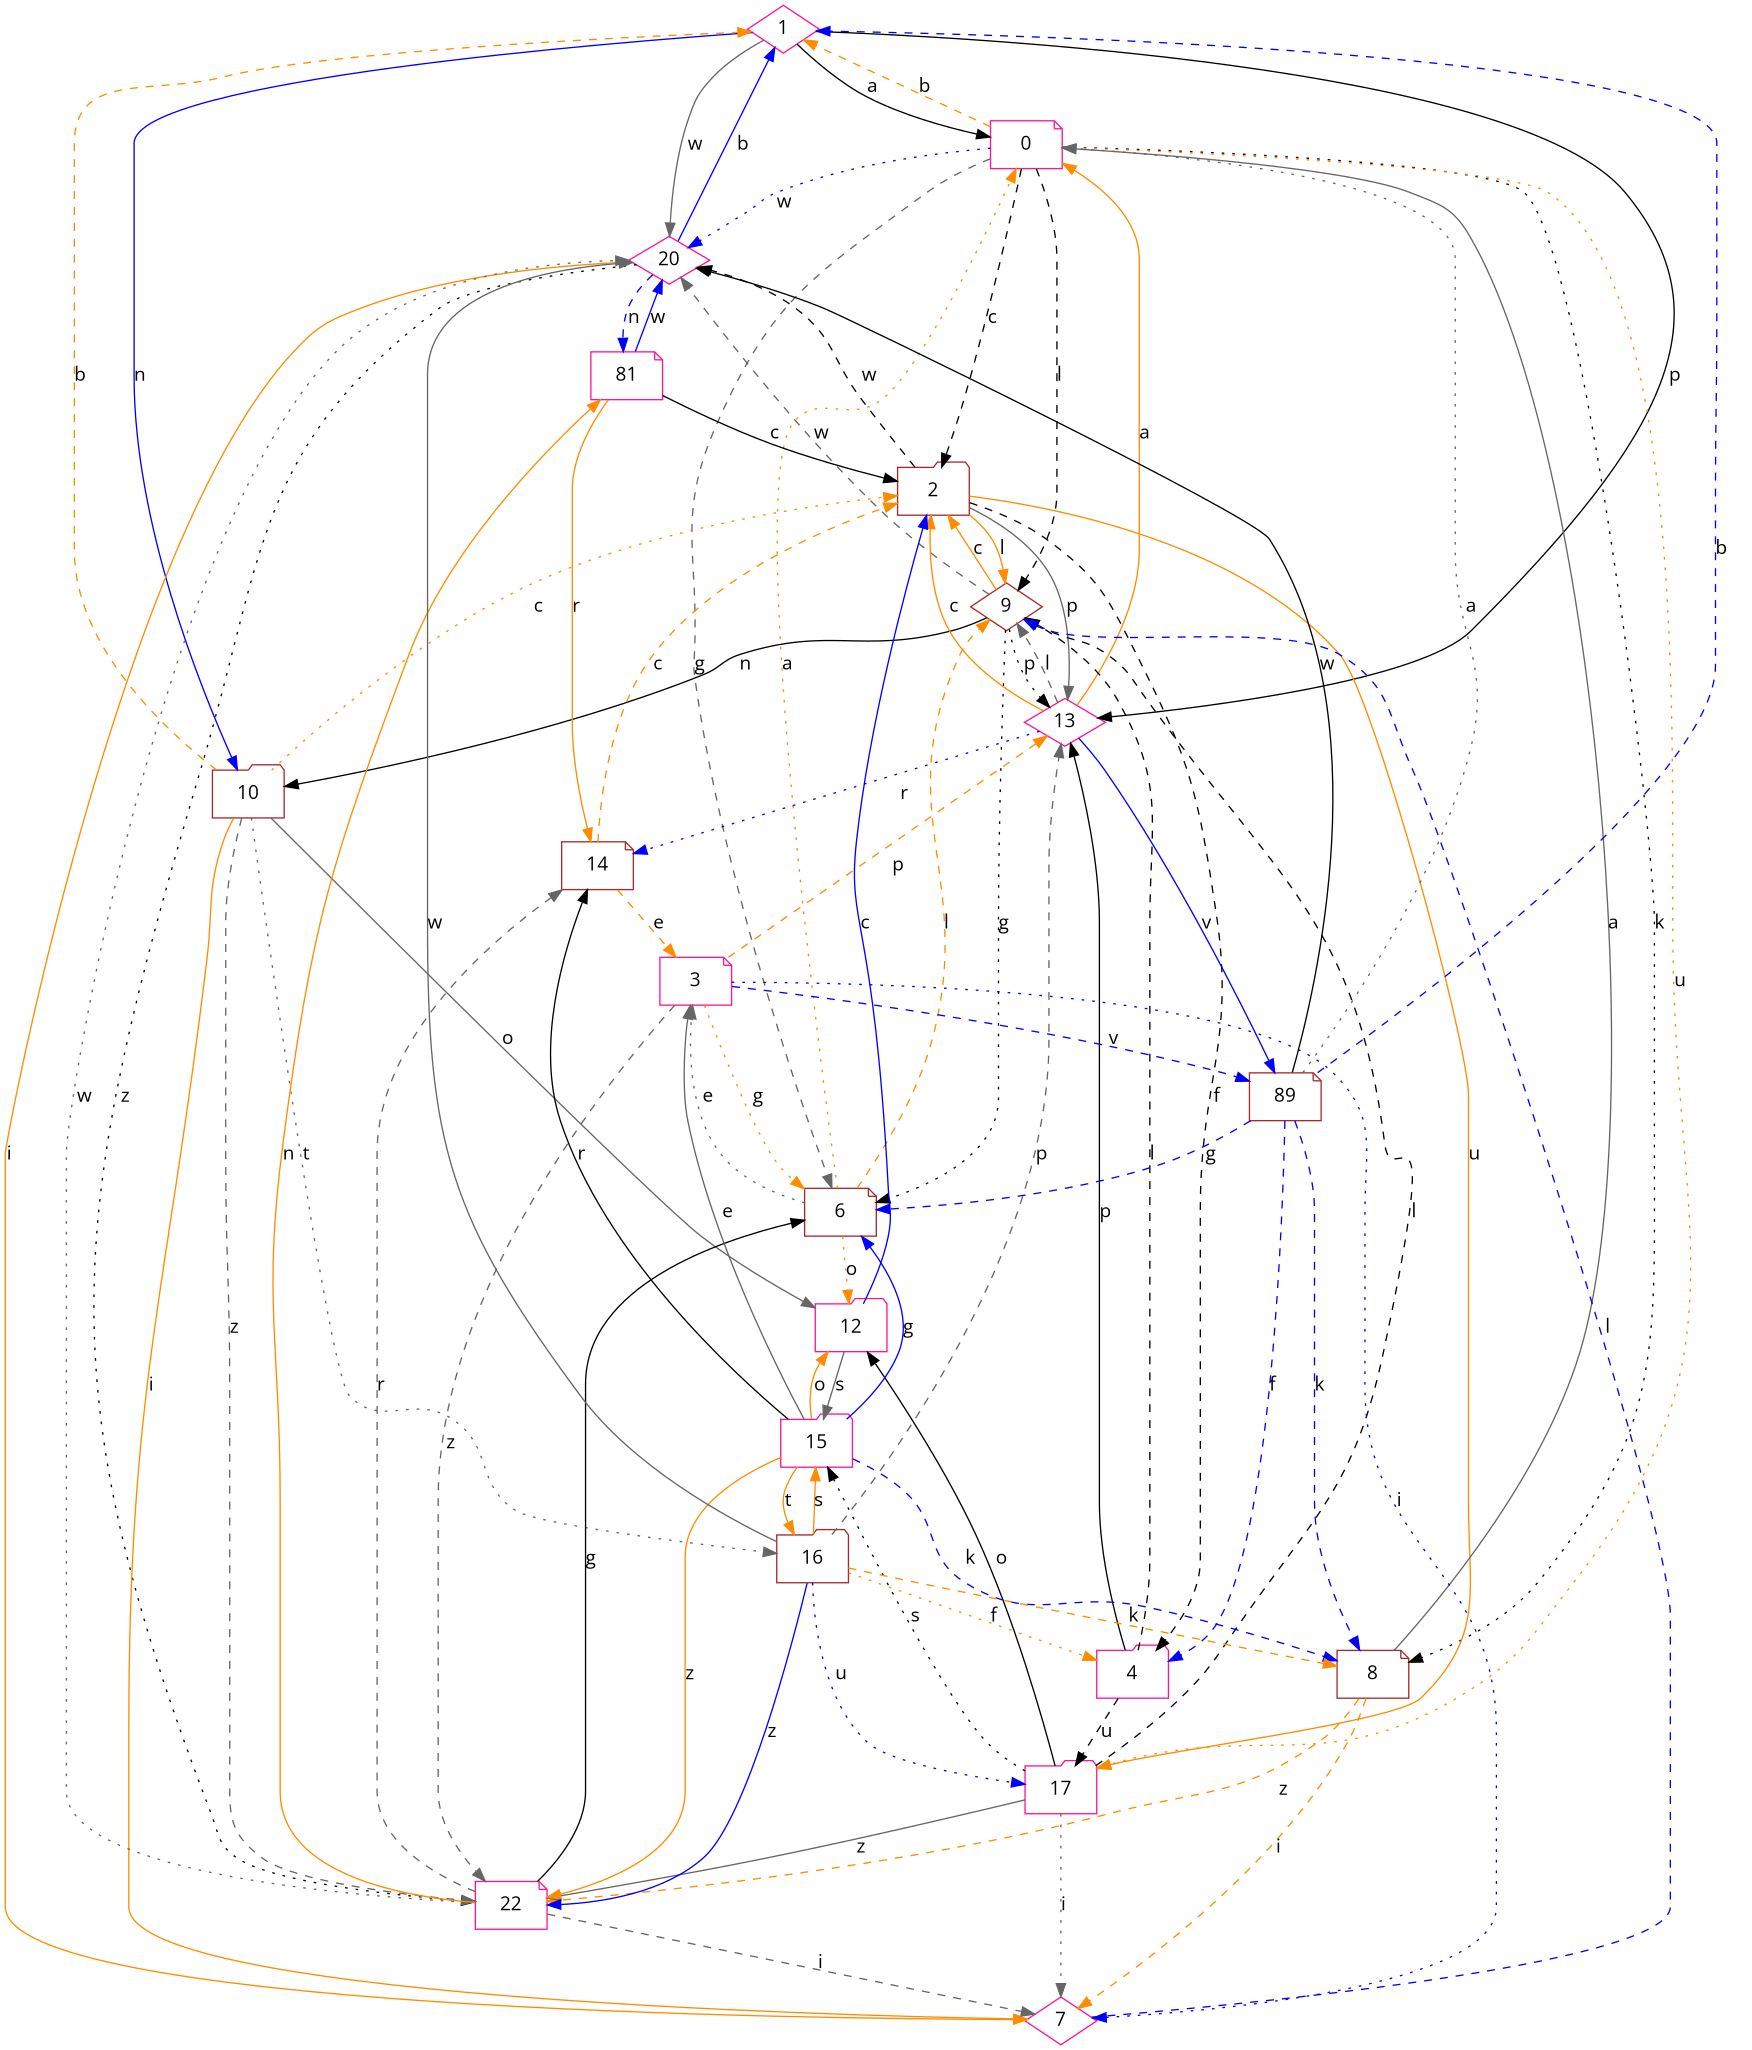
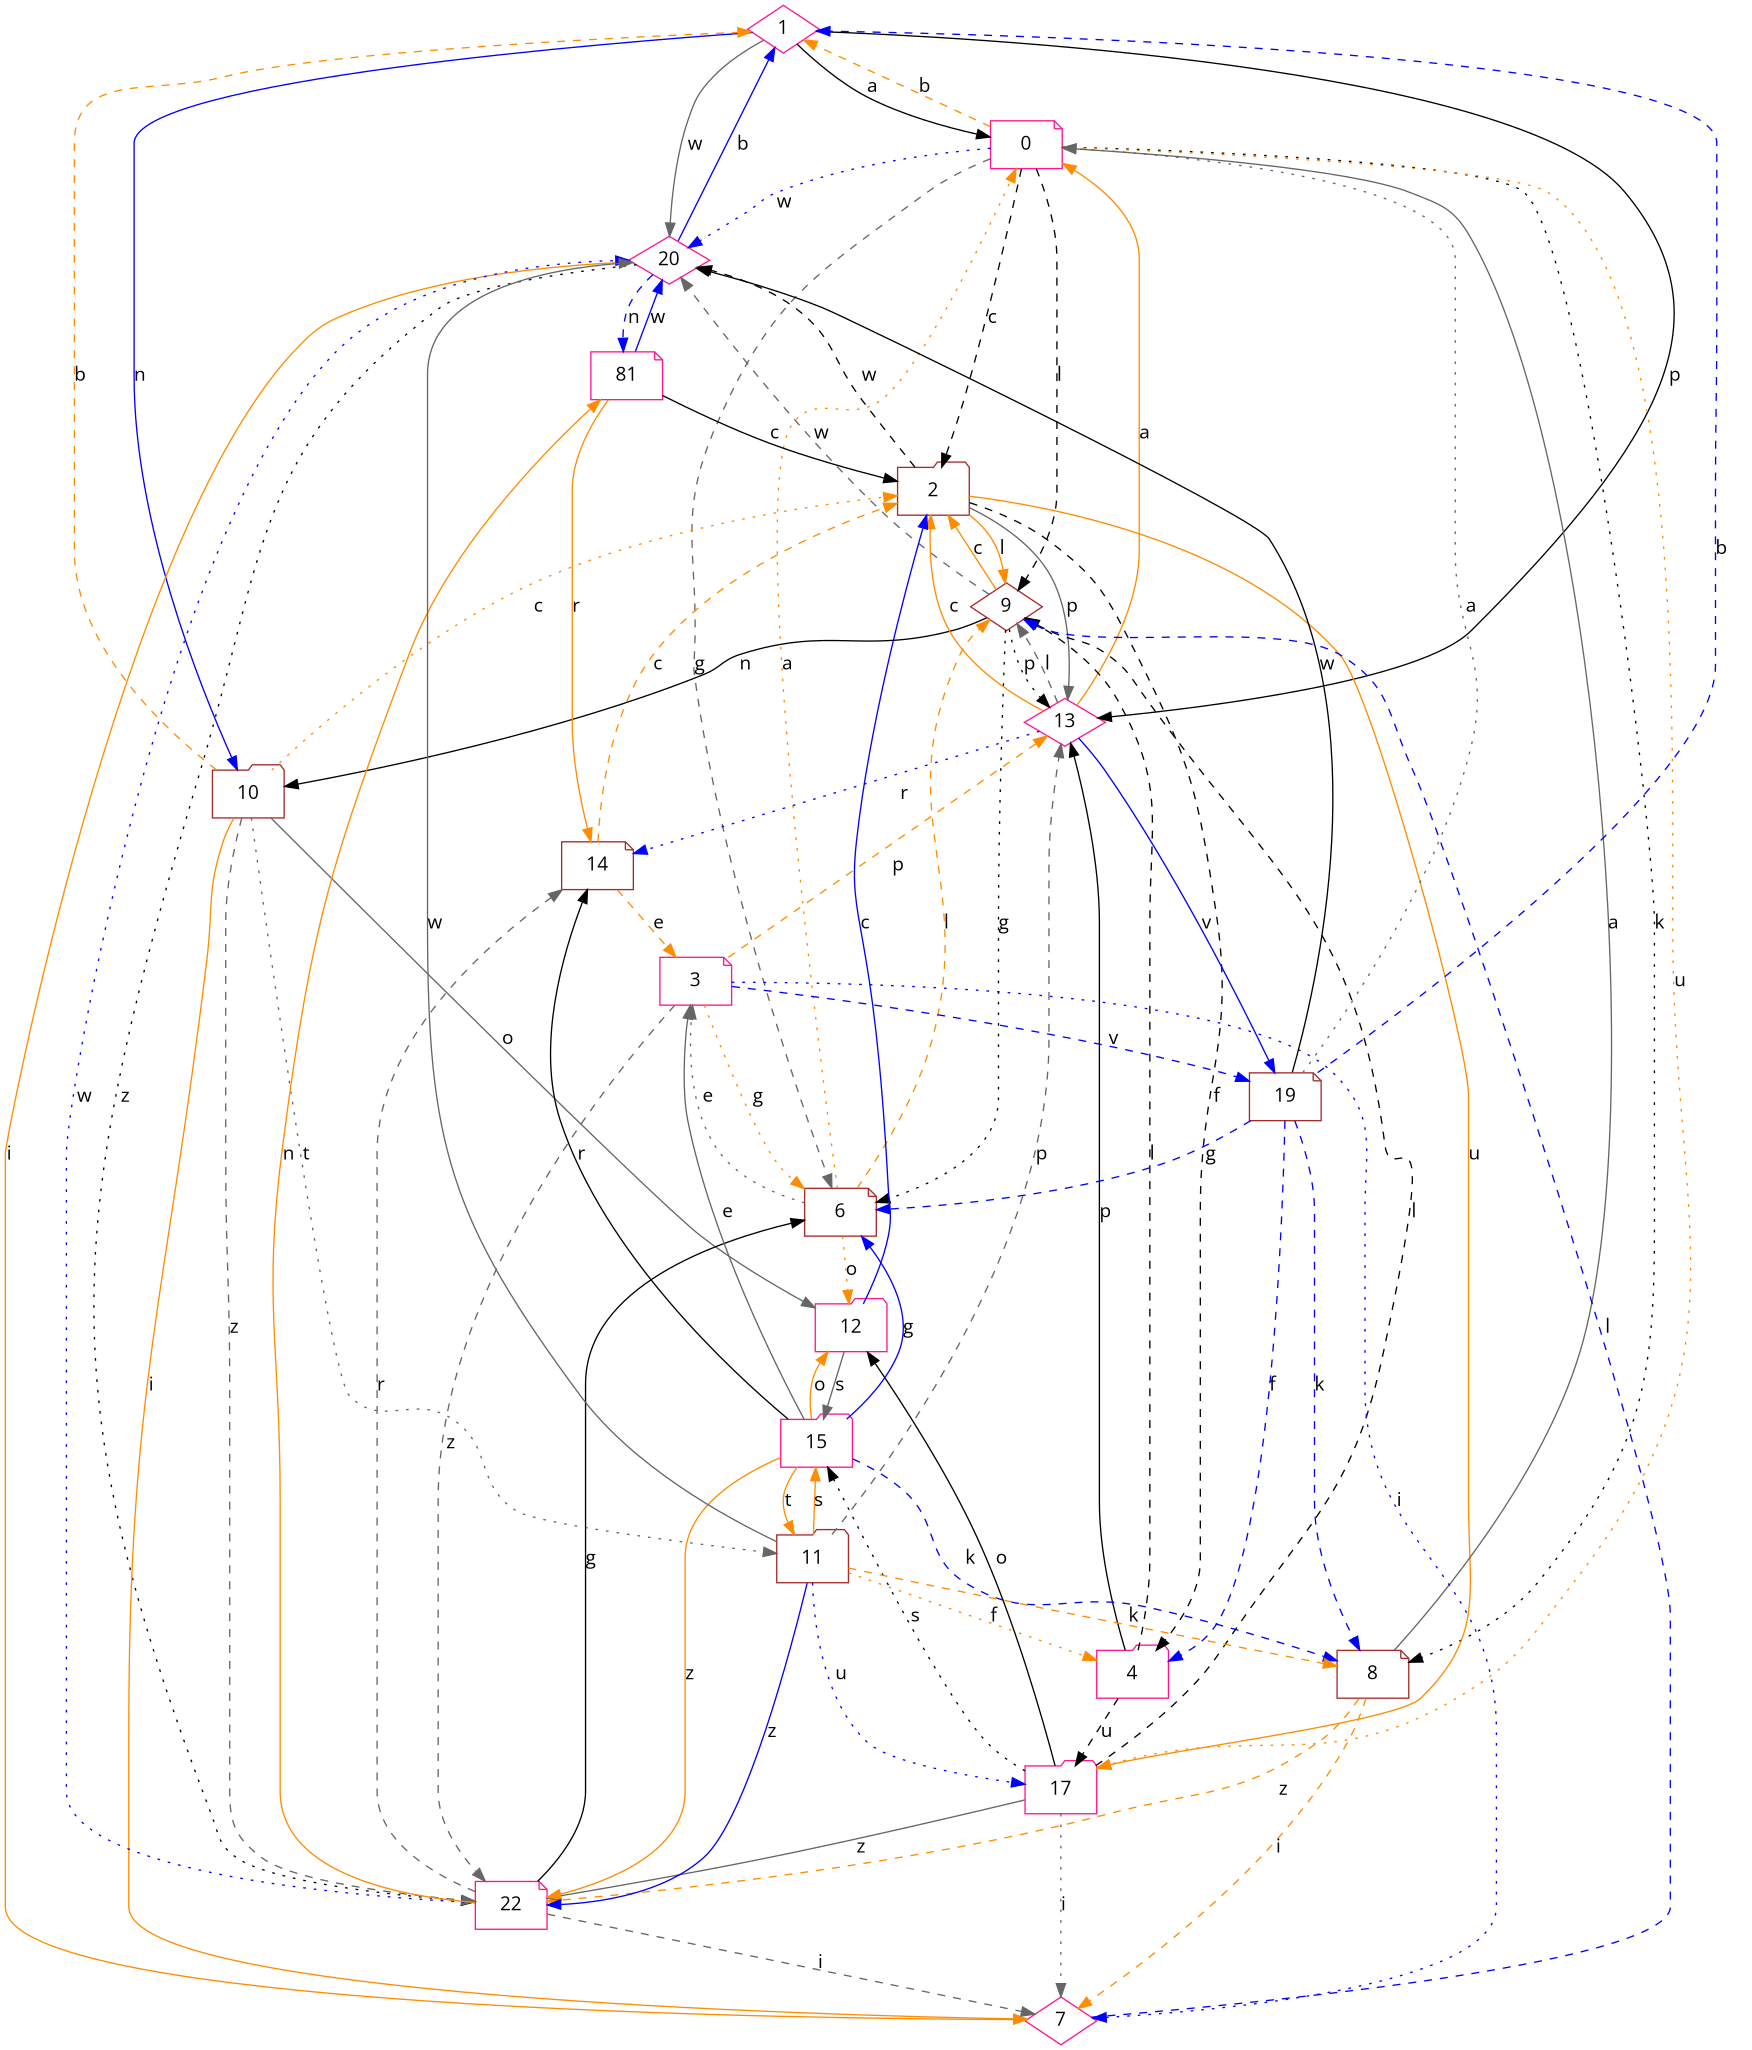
(1285, 1097) -> (1285, 1097)
(71, 1115) -> (71, 1115)
(813, 1559) -> (813, 1559)
